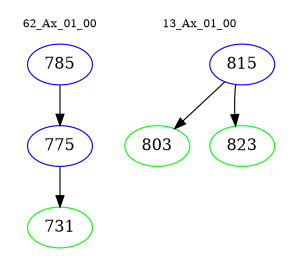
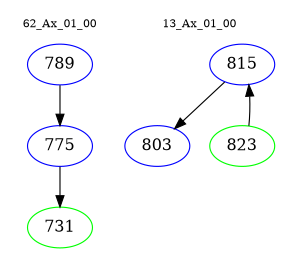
(60, 65) -> (60, 65)
(235, 100) -> (250, 111)
(157, 146) -> (157, 146)
